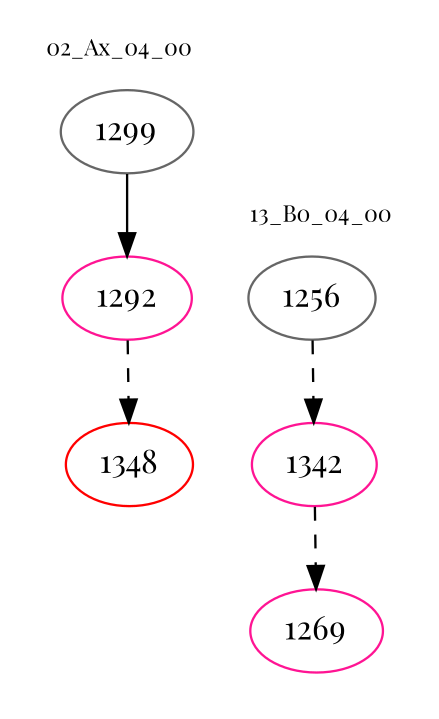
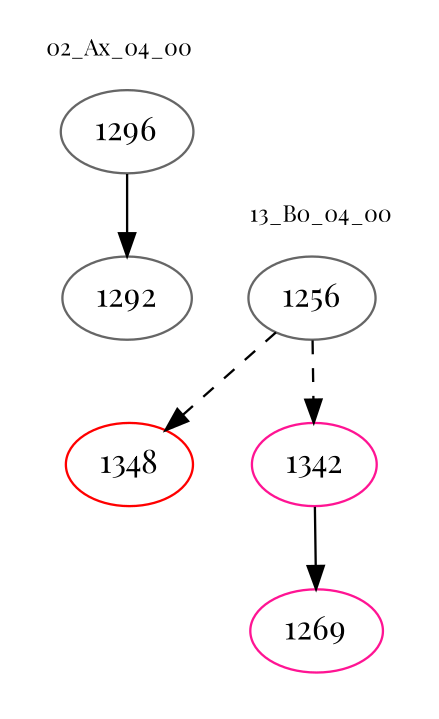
(127, 132) -> (127, 132)
(127, 298) -> (127, 298)
(128, 370) -> (246, 359)
(315, 536) -> (315, 536)
